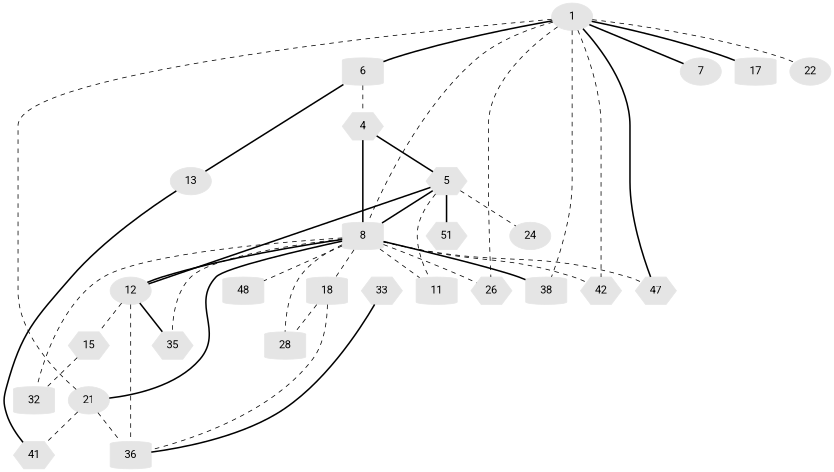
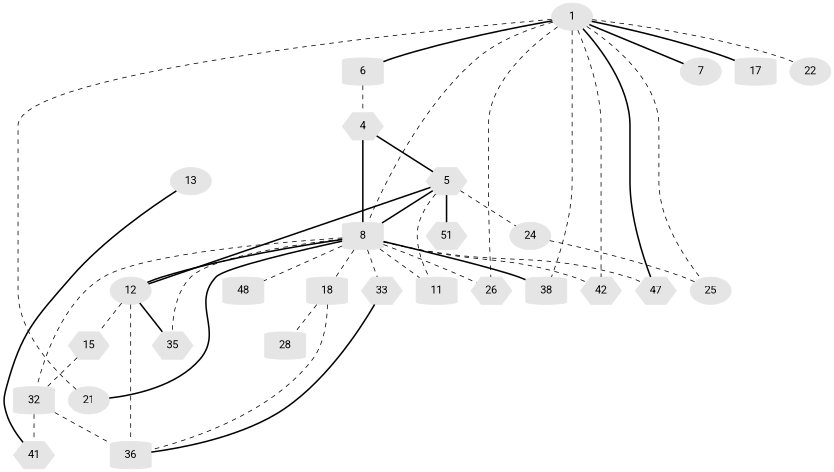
(274, 128) -> none
(299, 278) -> (372, 263)
none -> (711, 291)
(62, 427) -> (34, 428)
(109, 427) -> (82, 428)
